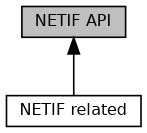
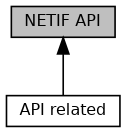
(74, 111) -> (63, 111)
